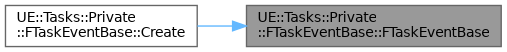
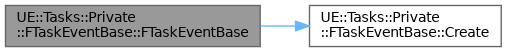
(215, 26) -> (278, 26)
